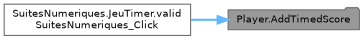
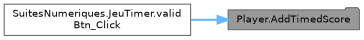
(97, 20) -> (97, 20)
